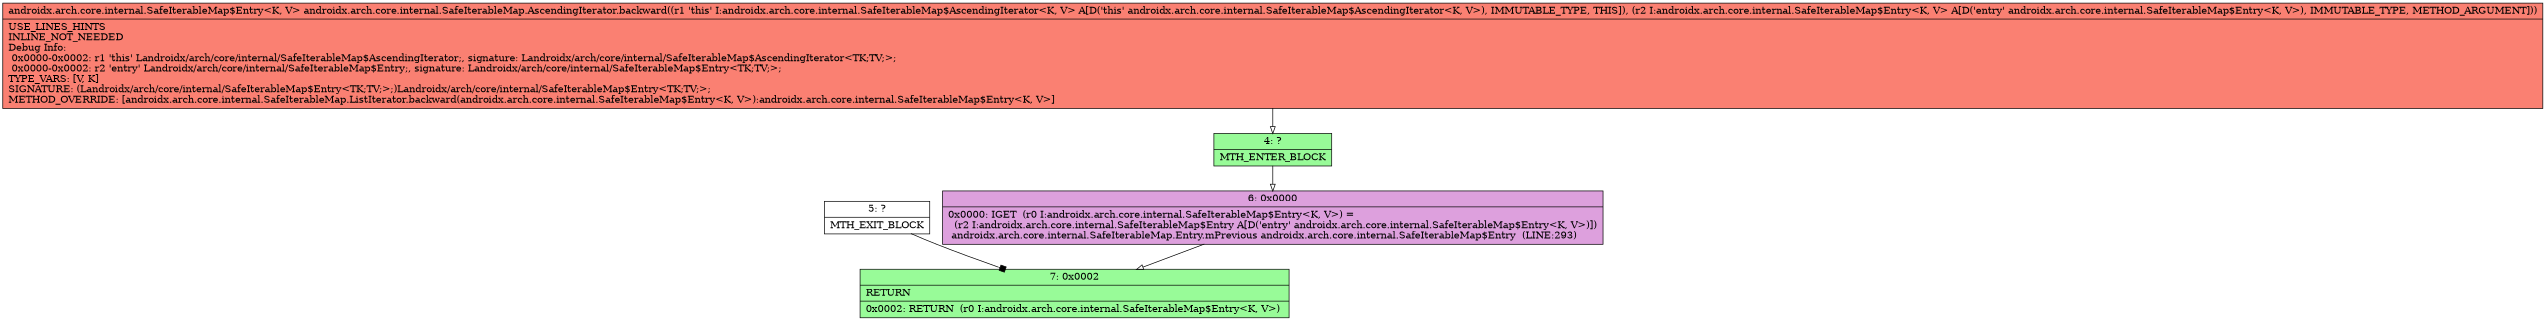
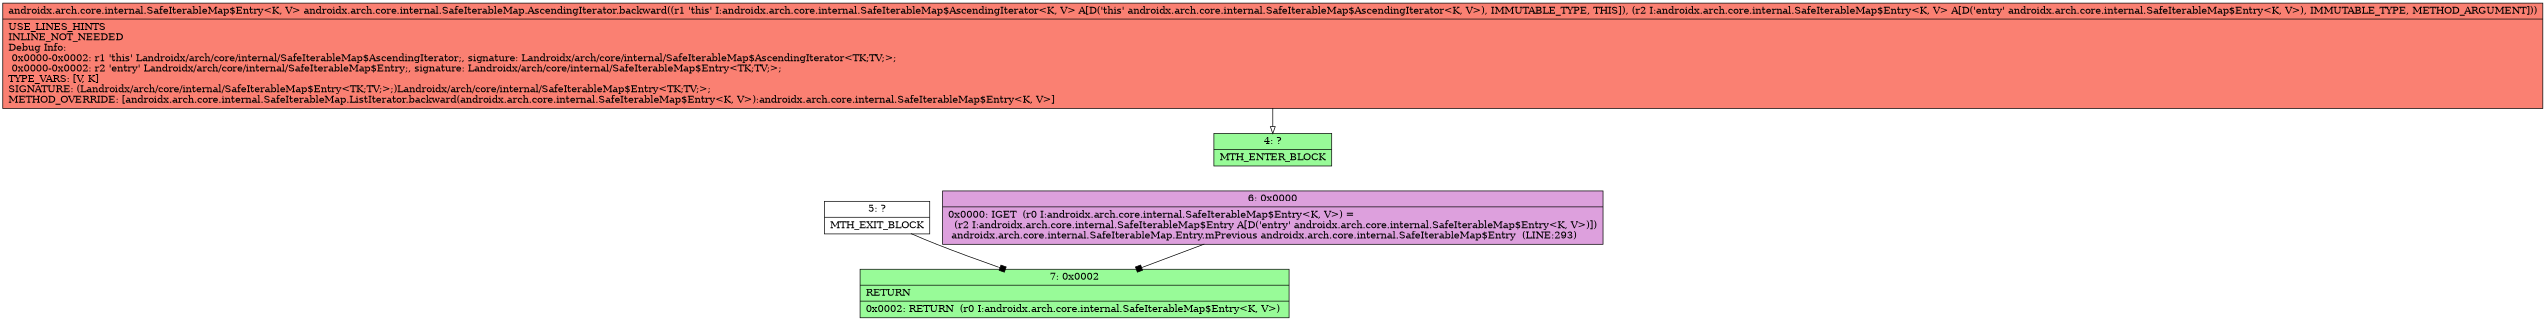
(1273, 175) -> none
(1174, 256) -> (1174, 256)
